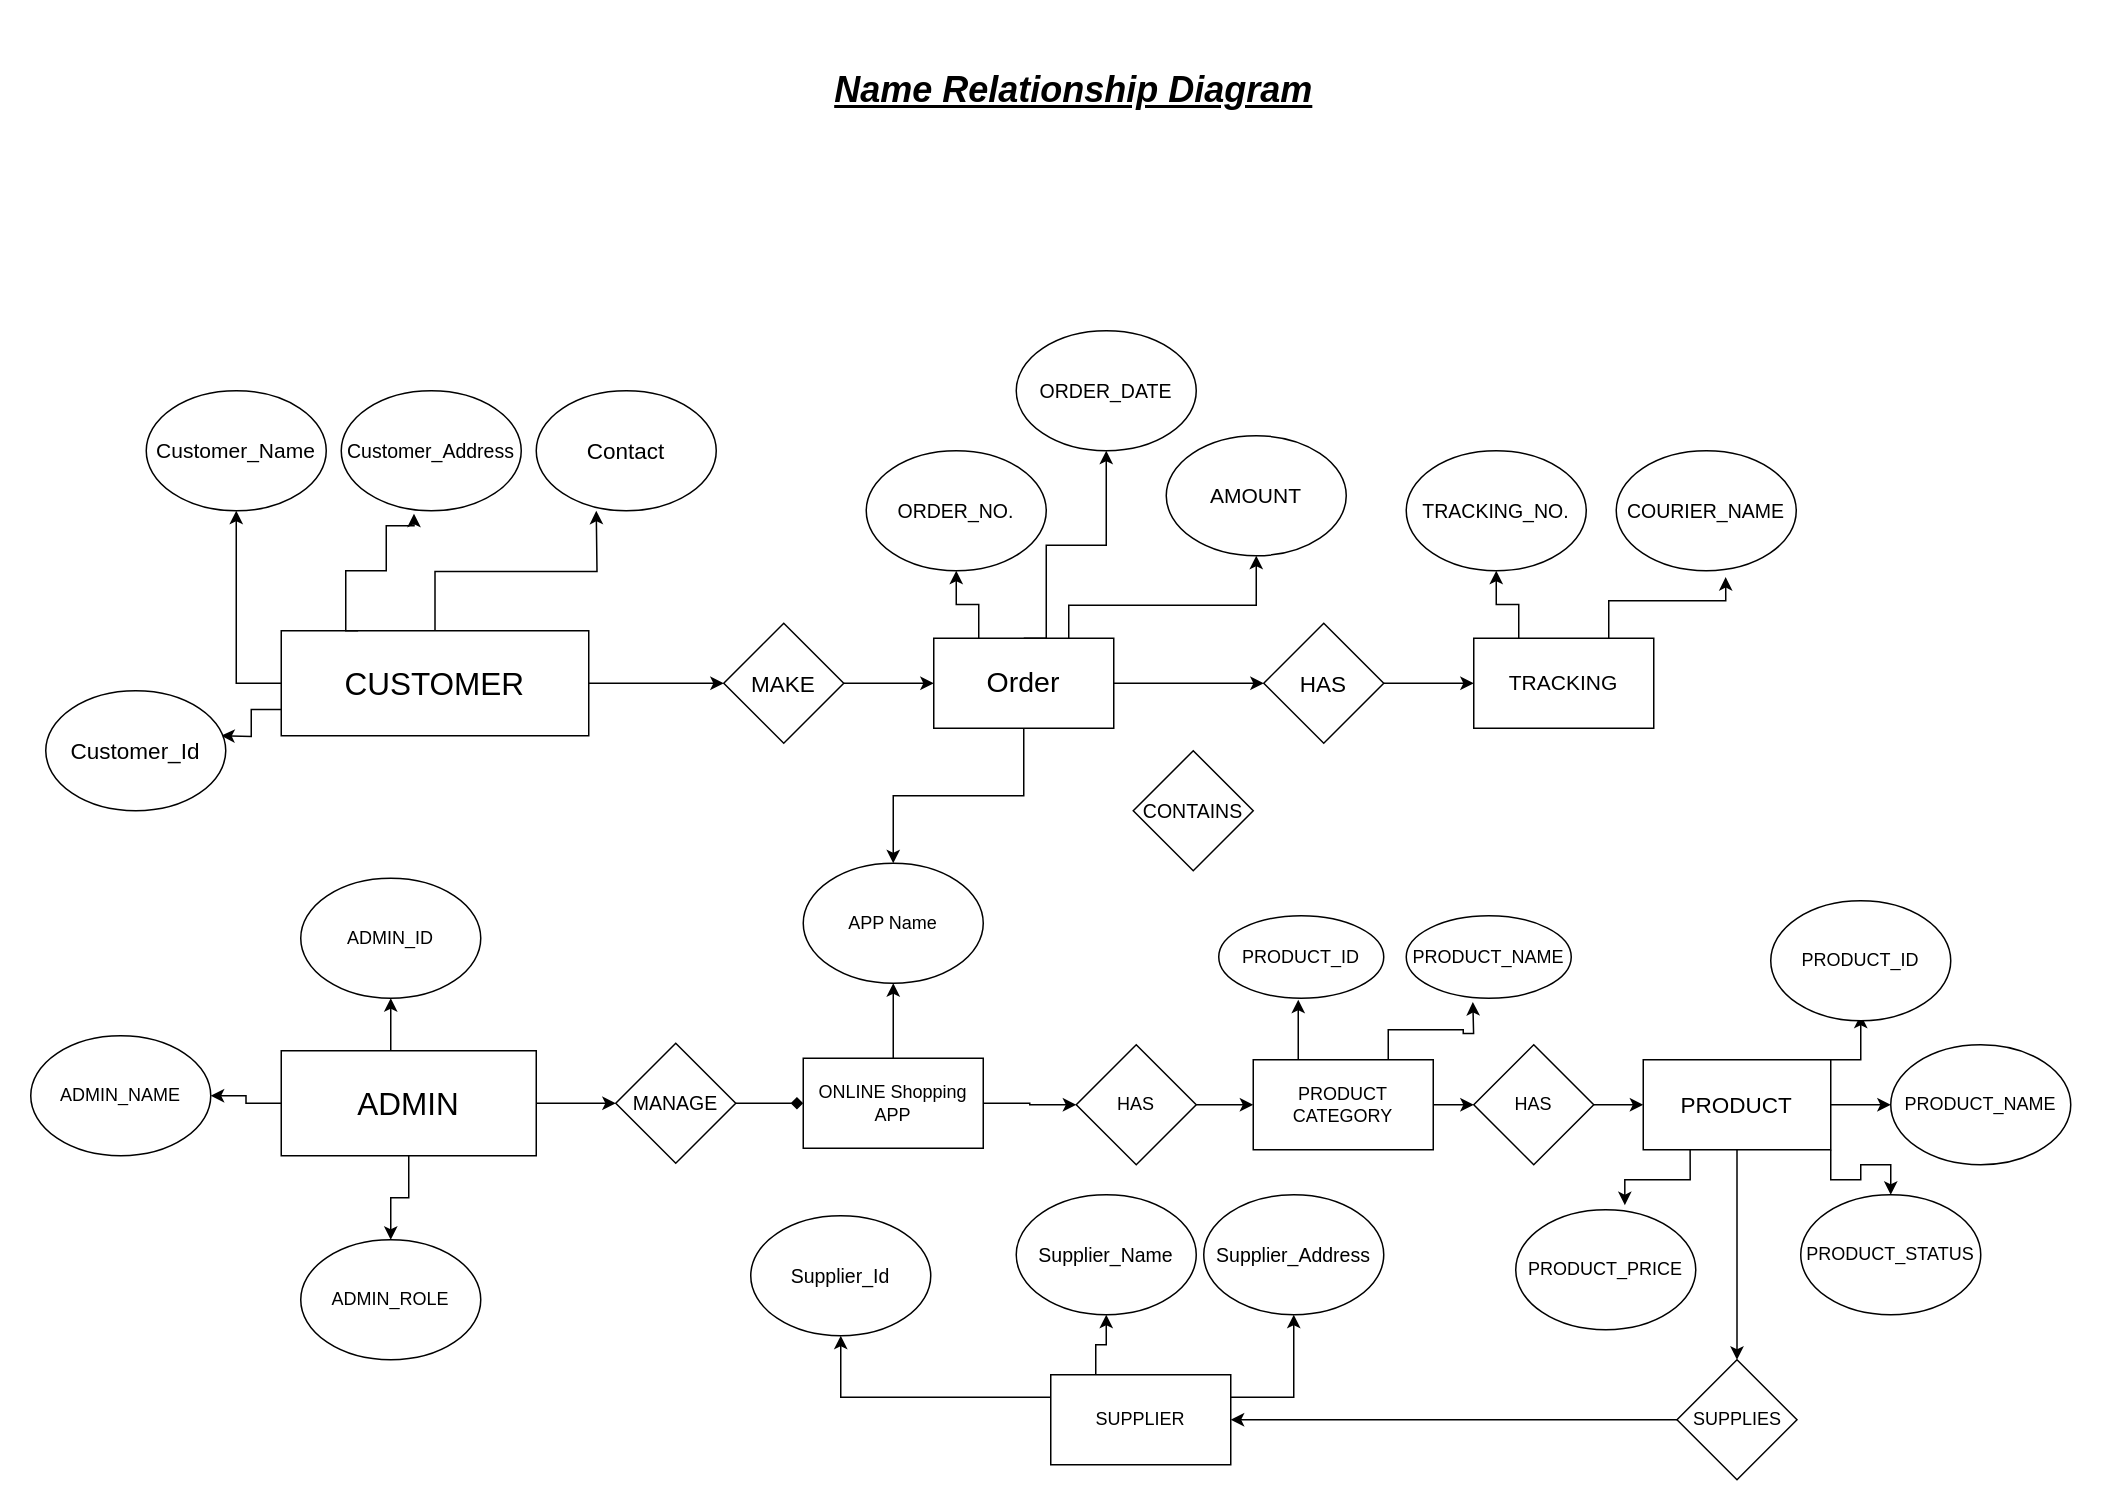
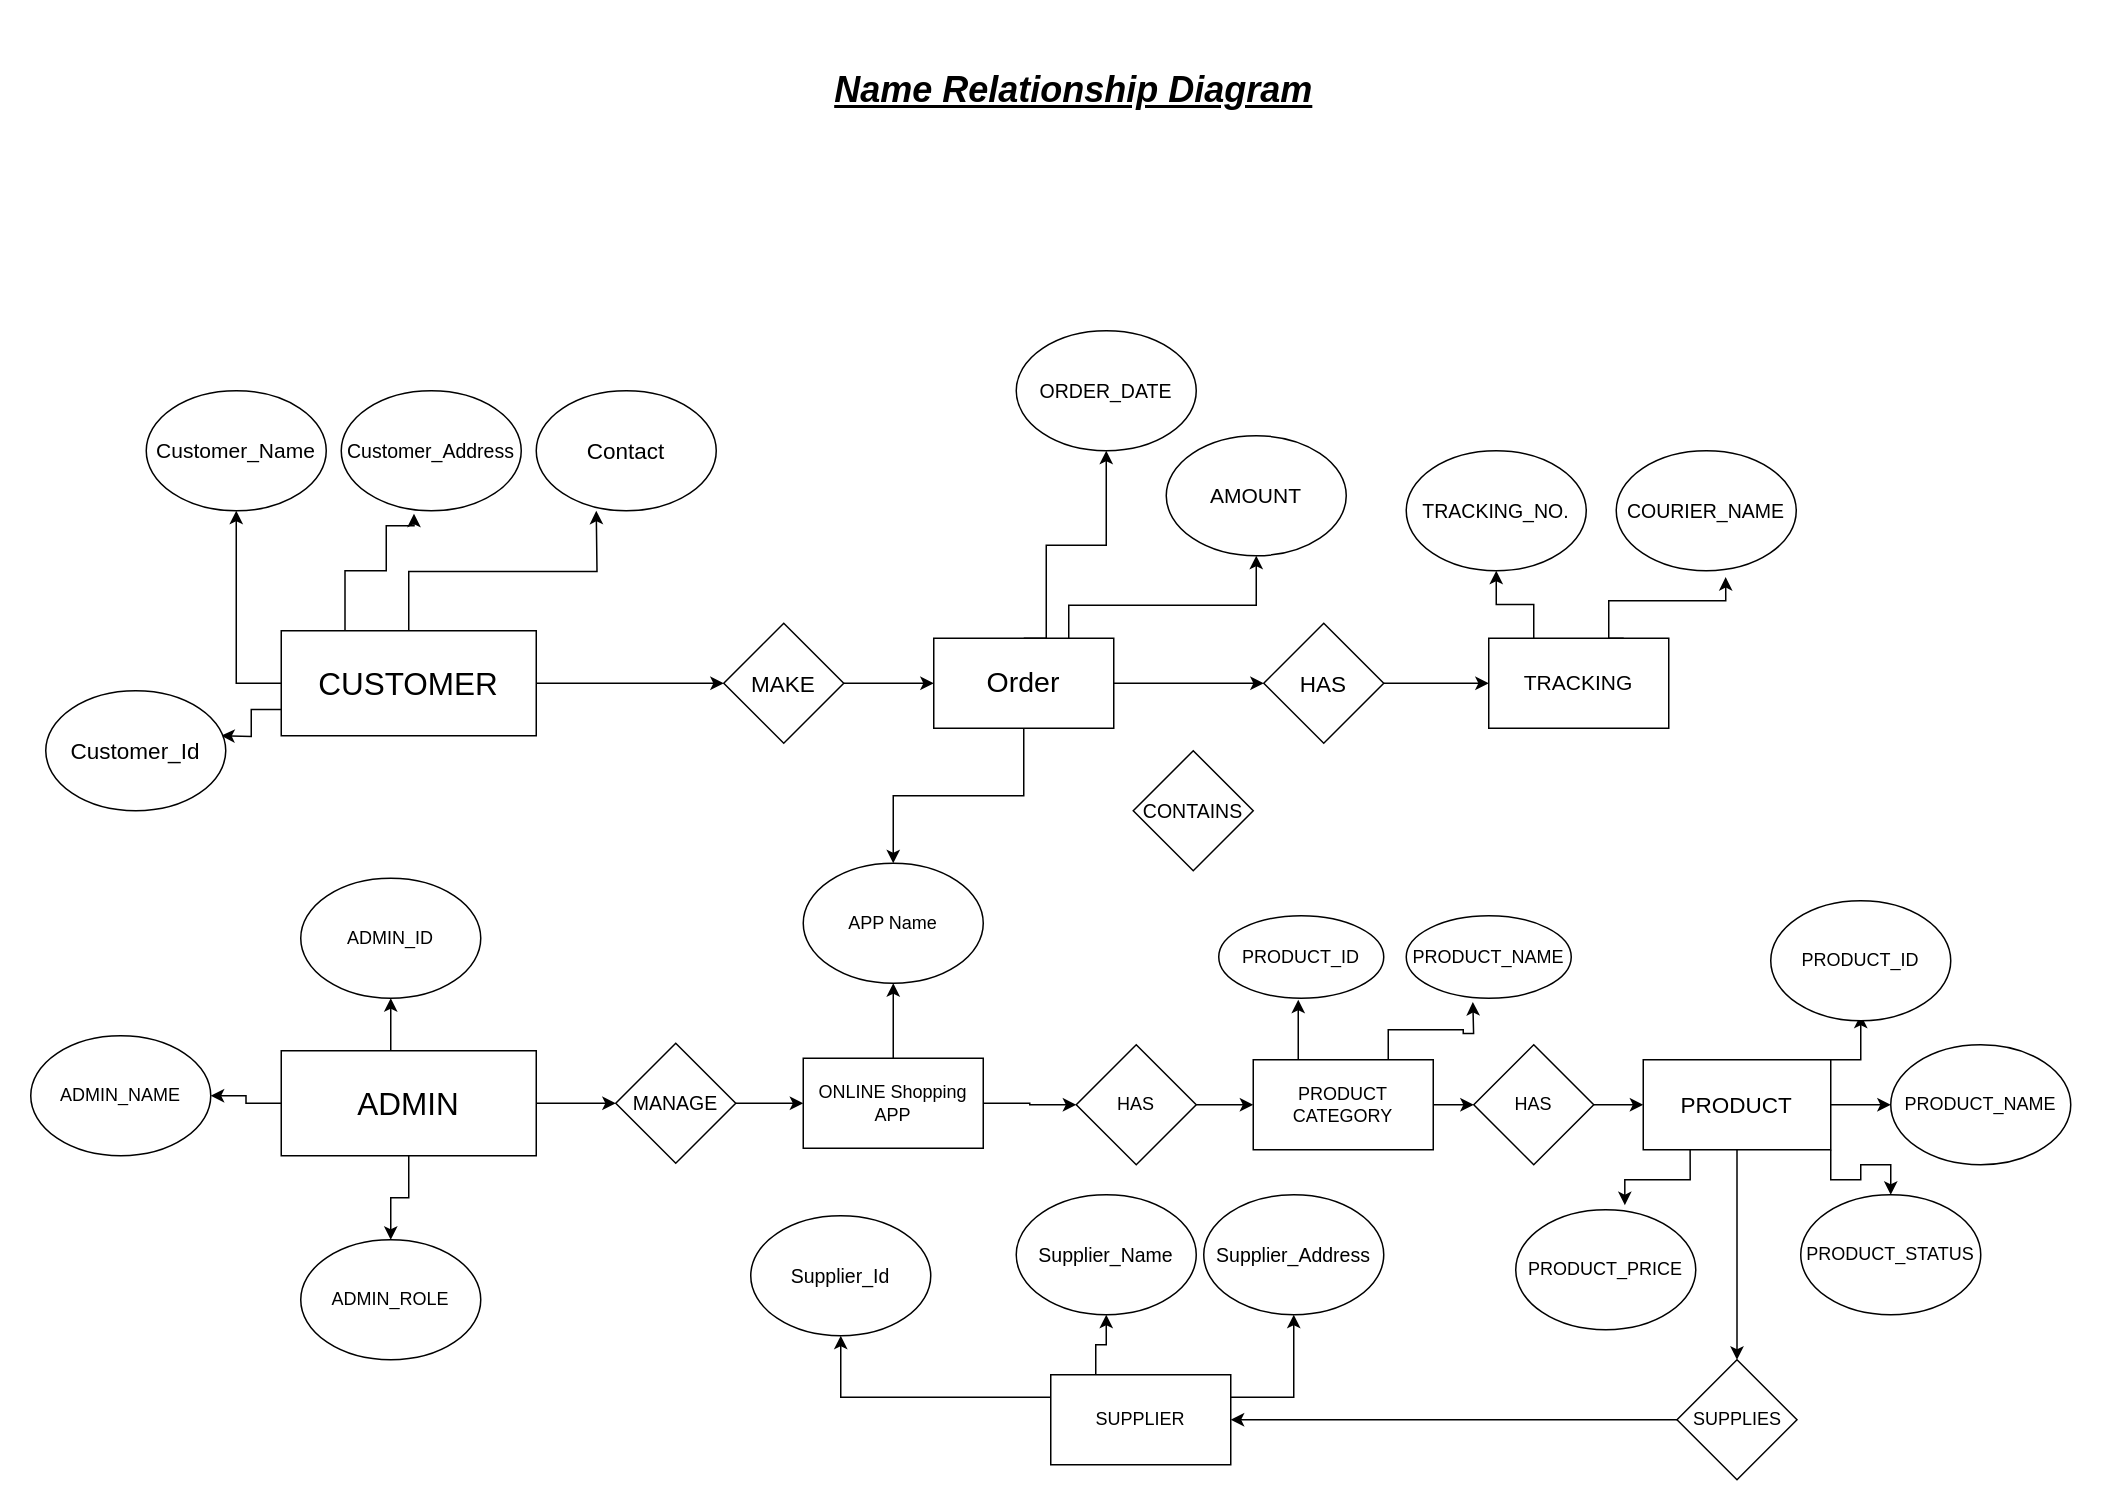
(956, 511) -> none
(973, 605) -> none
(435, 683) -> (409, 683)
(1564, 683) -> (1579, 683)
(791, 1103) -> (792, 1103)
